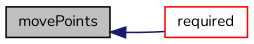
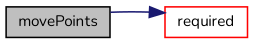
(145, 32) -> (130, 12)
